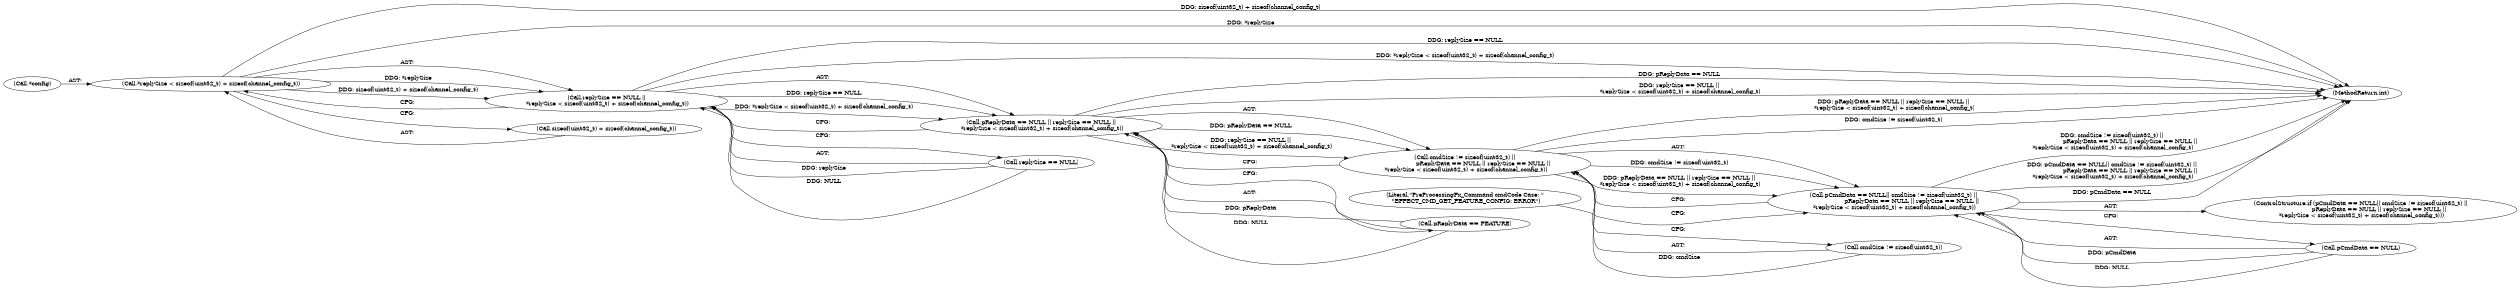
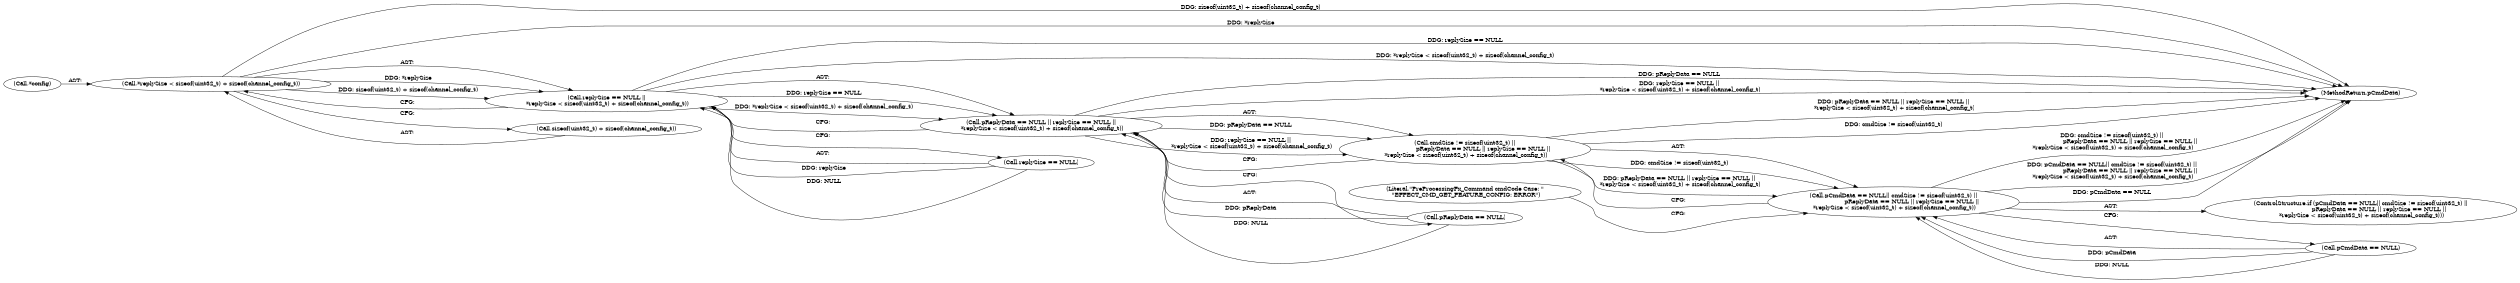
(2361, 93) -> (2361, 93)
(1465, 224) -> (1465, 218)
(1893, 248) -> none
